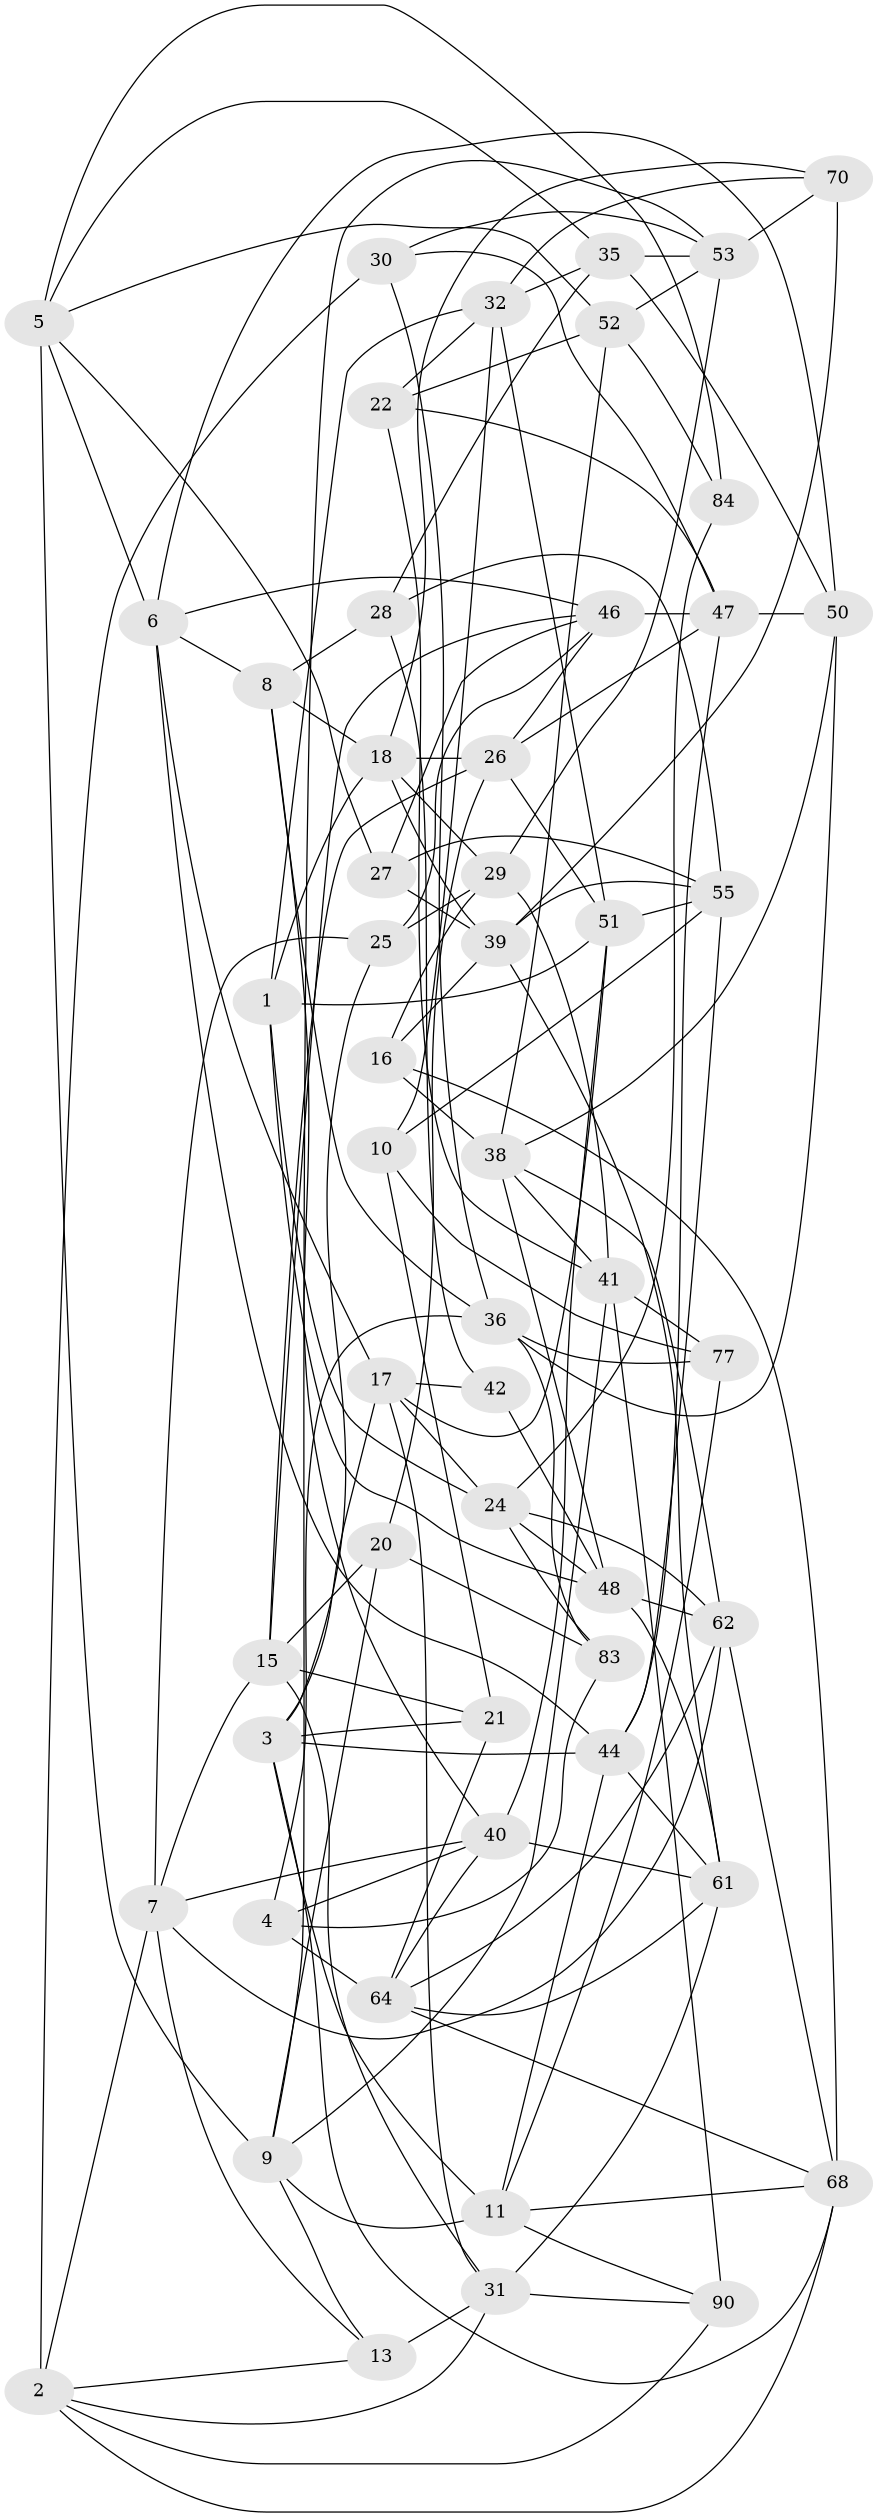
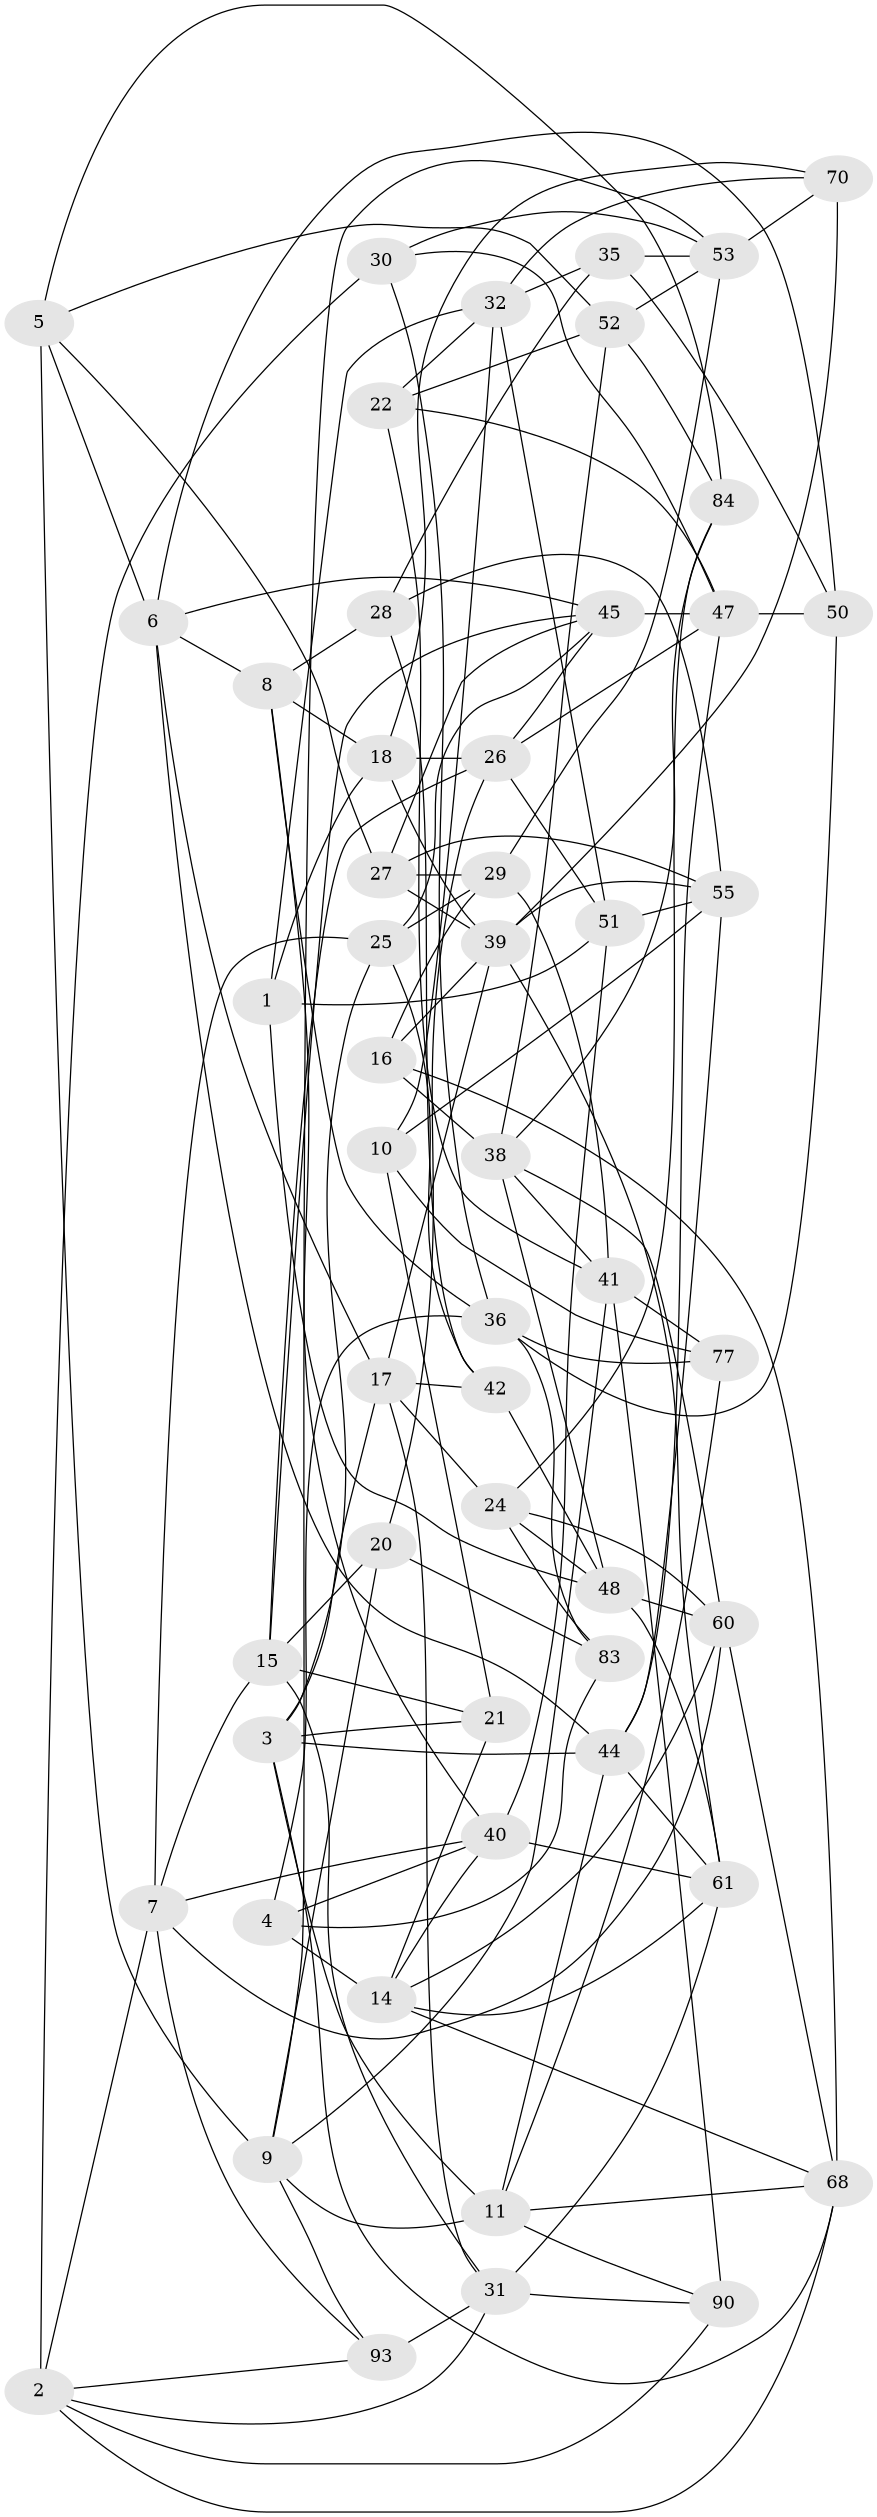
(295, 101) -> none
(610, 614) -> (610, 614)
(439, 817) -> (439, 875)
(753, 938) -> (663, 900)
none -> (430, 1171)
(562, 1318) -> (419, 1240)
(314, 1320) -> none
(724, 1624) -> (724, 1624)
(382, 2000) -> (382, 2000)
(382, 2357) -> (382, 2357)
